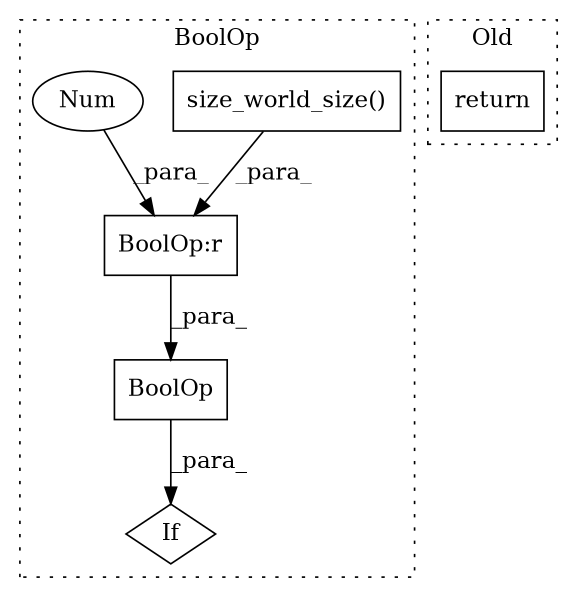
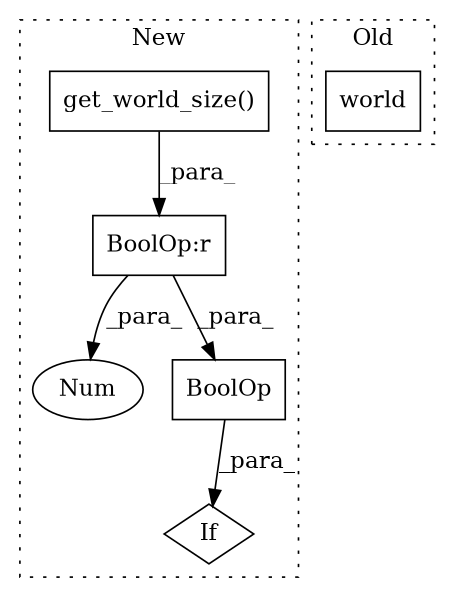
(217, 39) -> (159, 39)
(287, 101) -> (159, 101)
(493, 101) -> (373, 101)
(125, 165) -> (105, 306)
